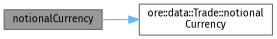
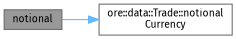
(53, 20) -> (33, 20)
